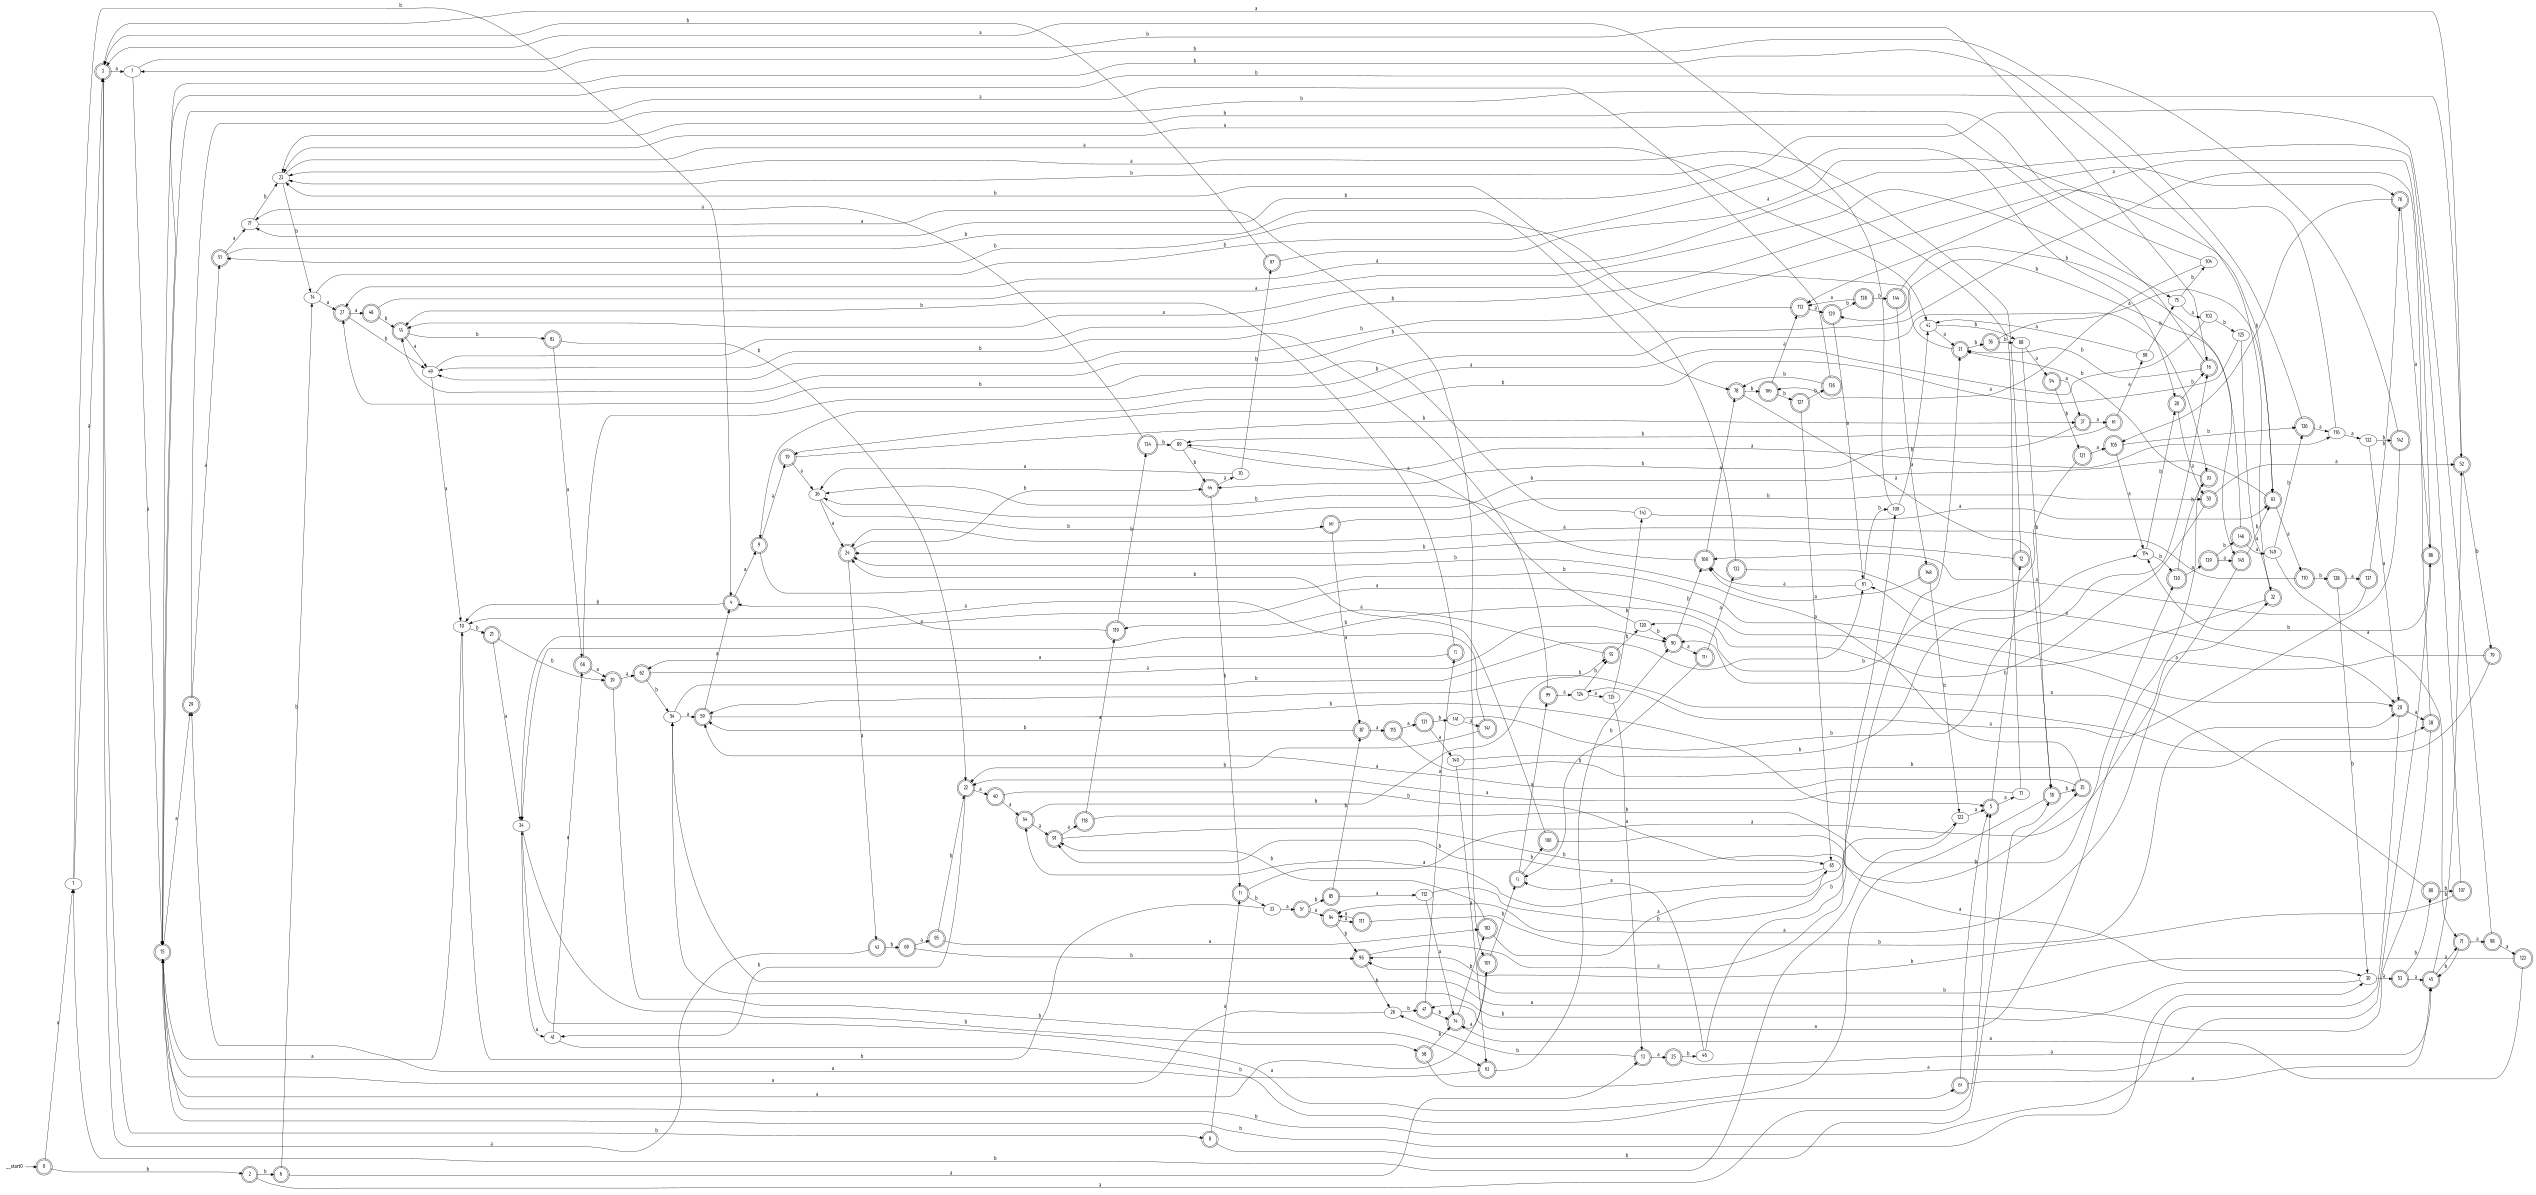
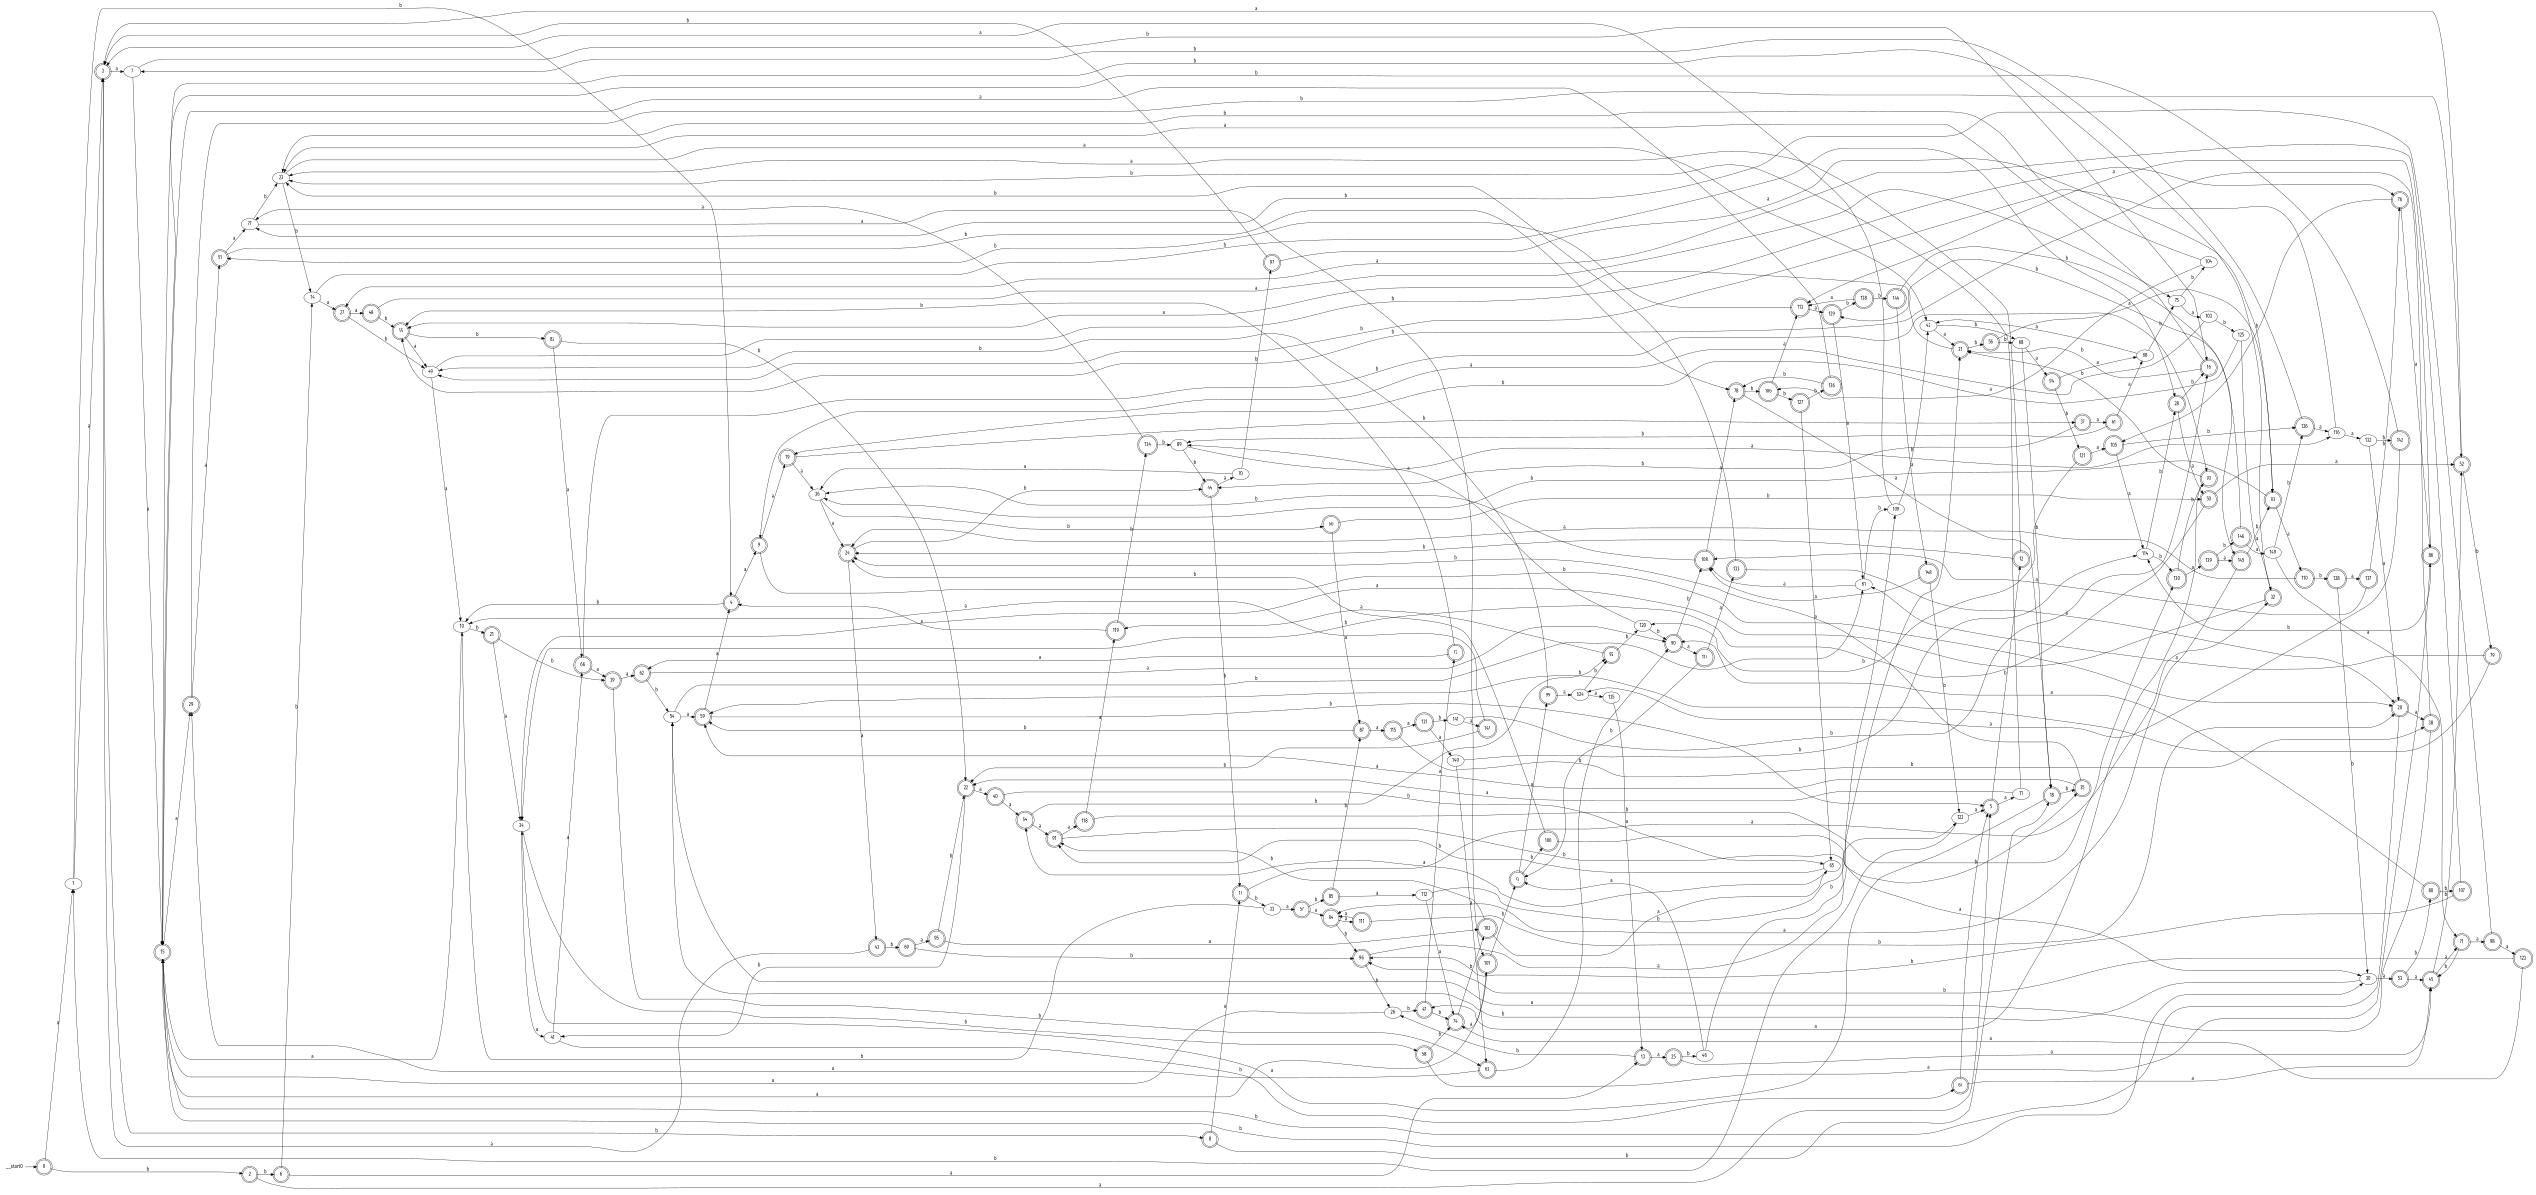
(2072, 393) -> (2098, 366)
(1643, 513) -> none
(1580, 695) -> (1580, 695)
